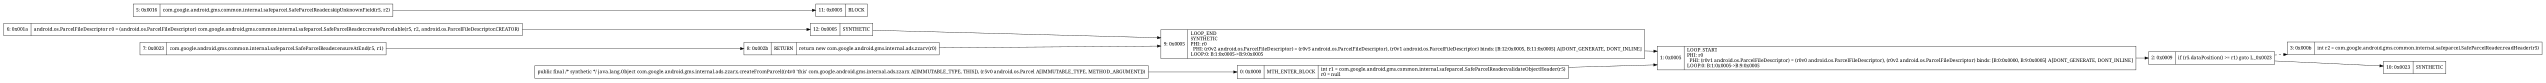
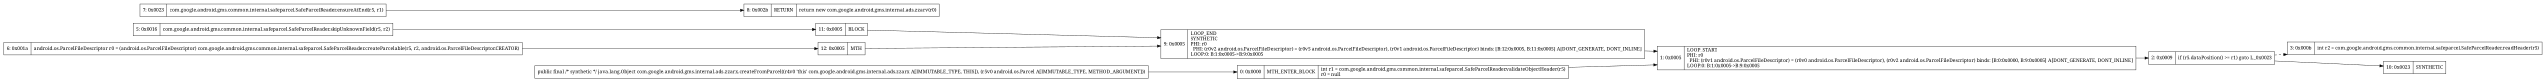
(856, 29) -> (856, 48)
(1048, 47) -> (1012, 34)
